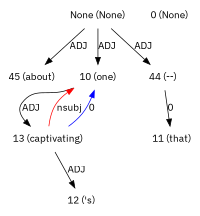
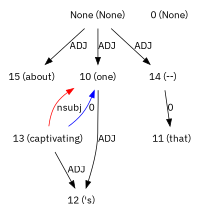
(32, 77) -> (32, 77)
(163, 77) -> (163, 77)
(36, 93) -> (98, 136)
